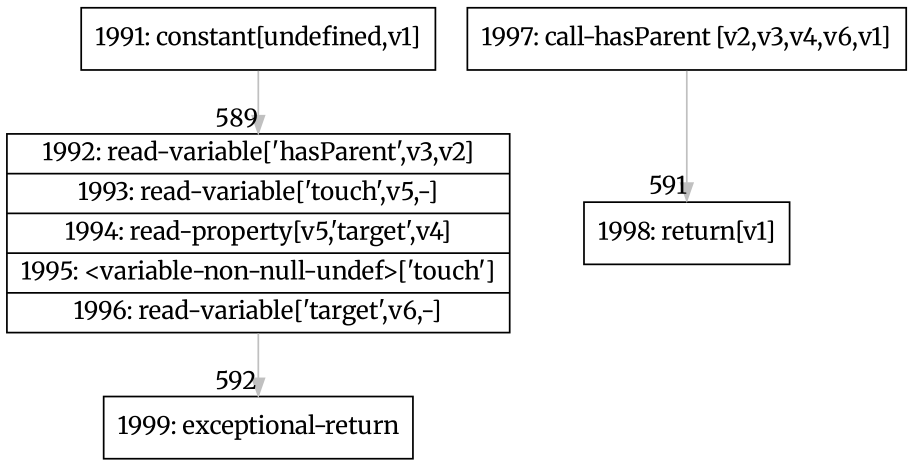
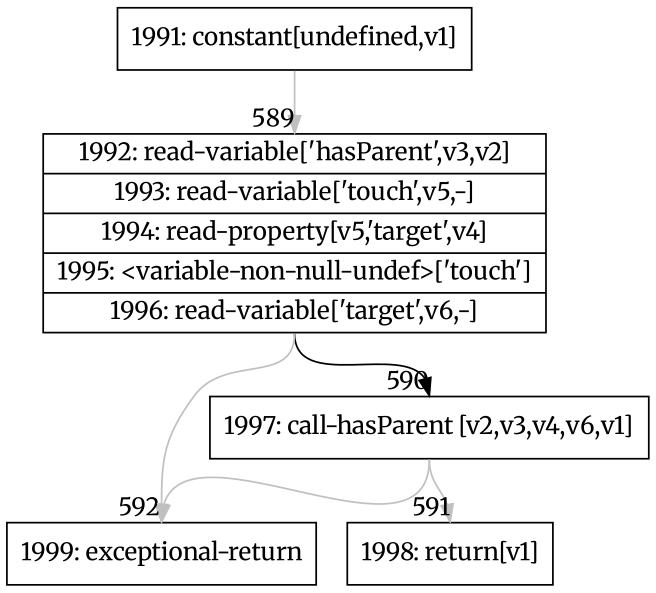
none -> (353, 365)
none -> (304, 493)
